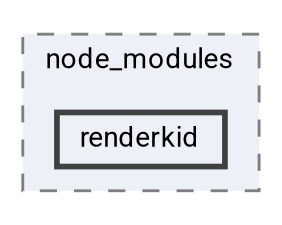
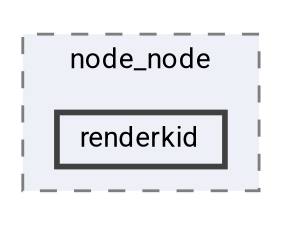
(141, 61) -> (141, 61)
